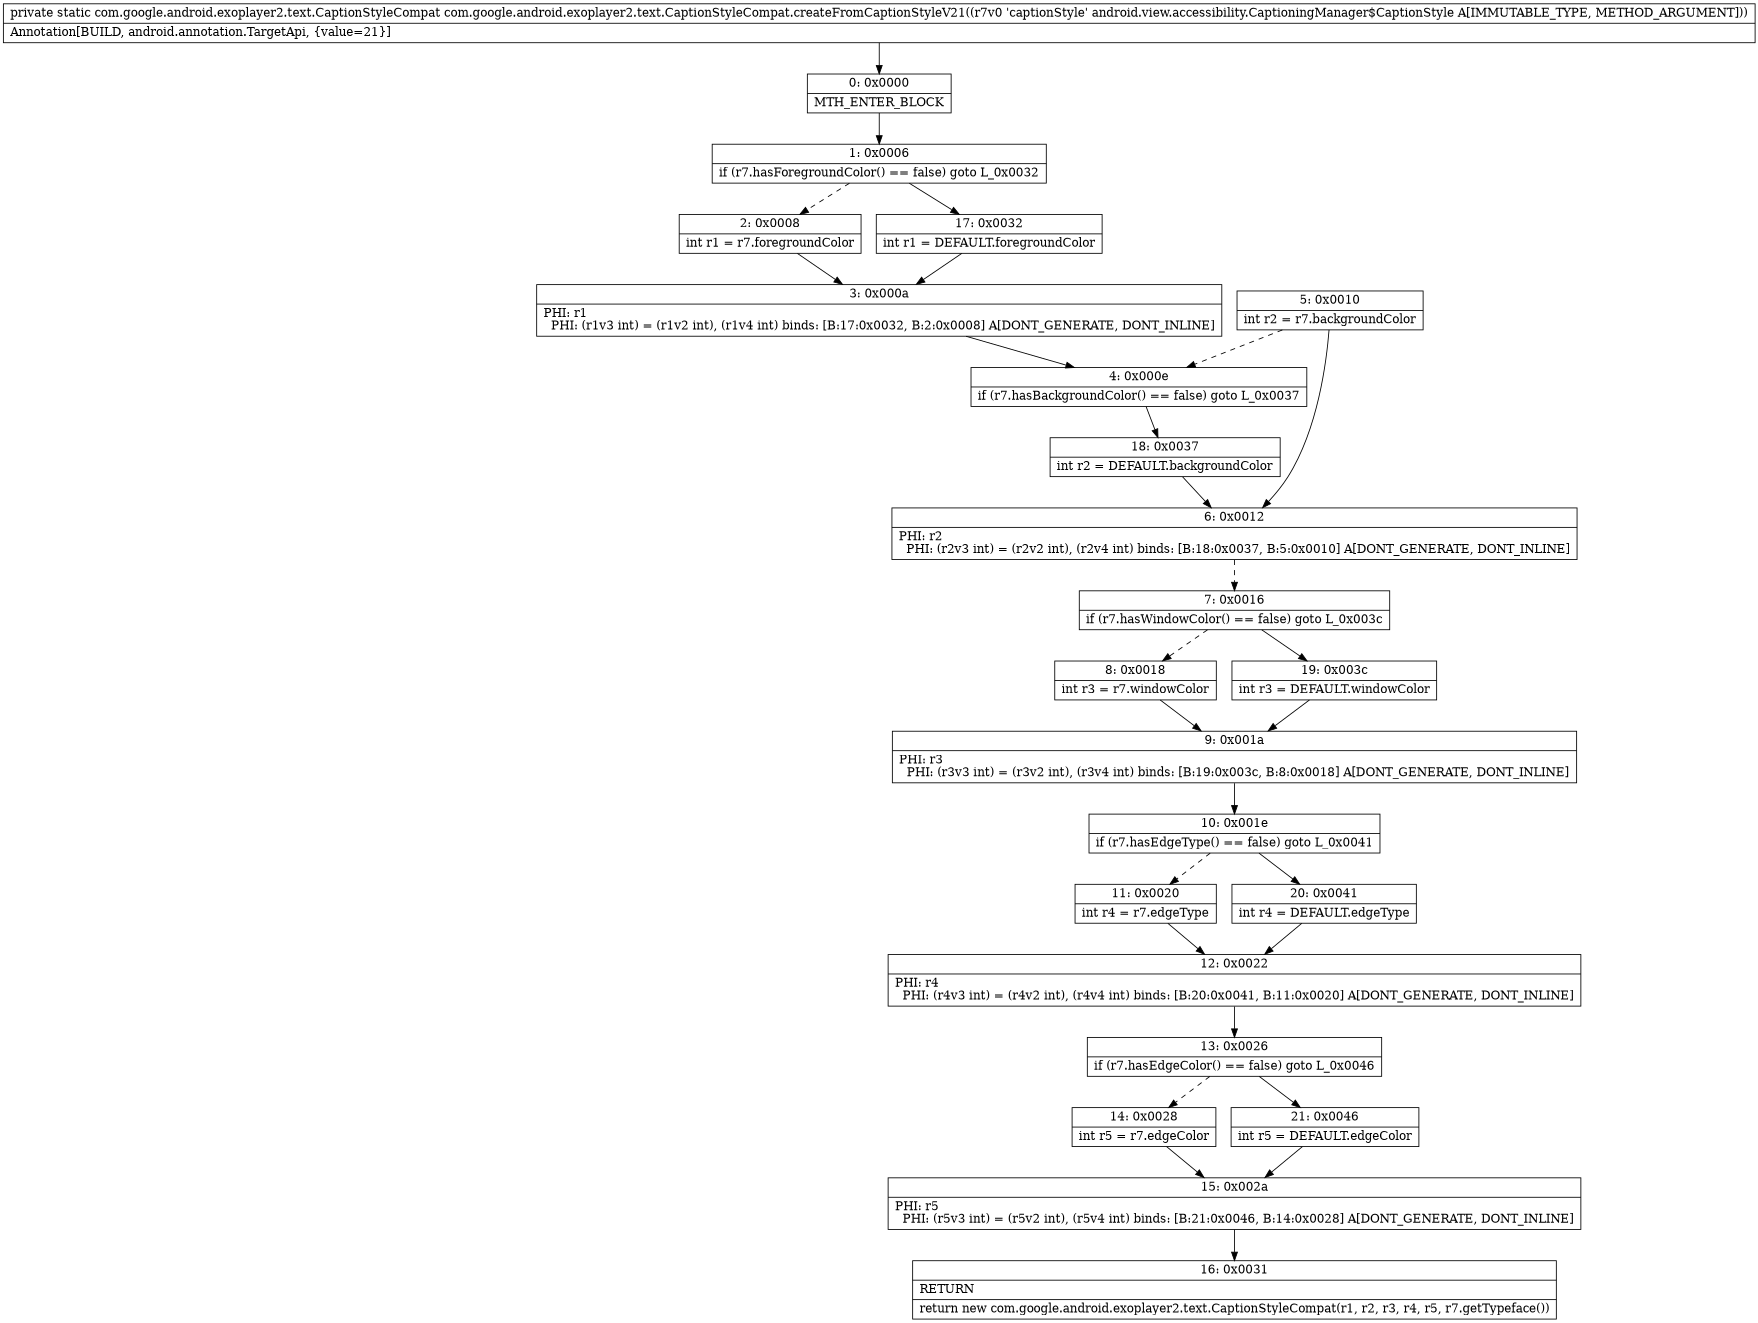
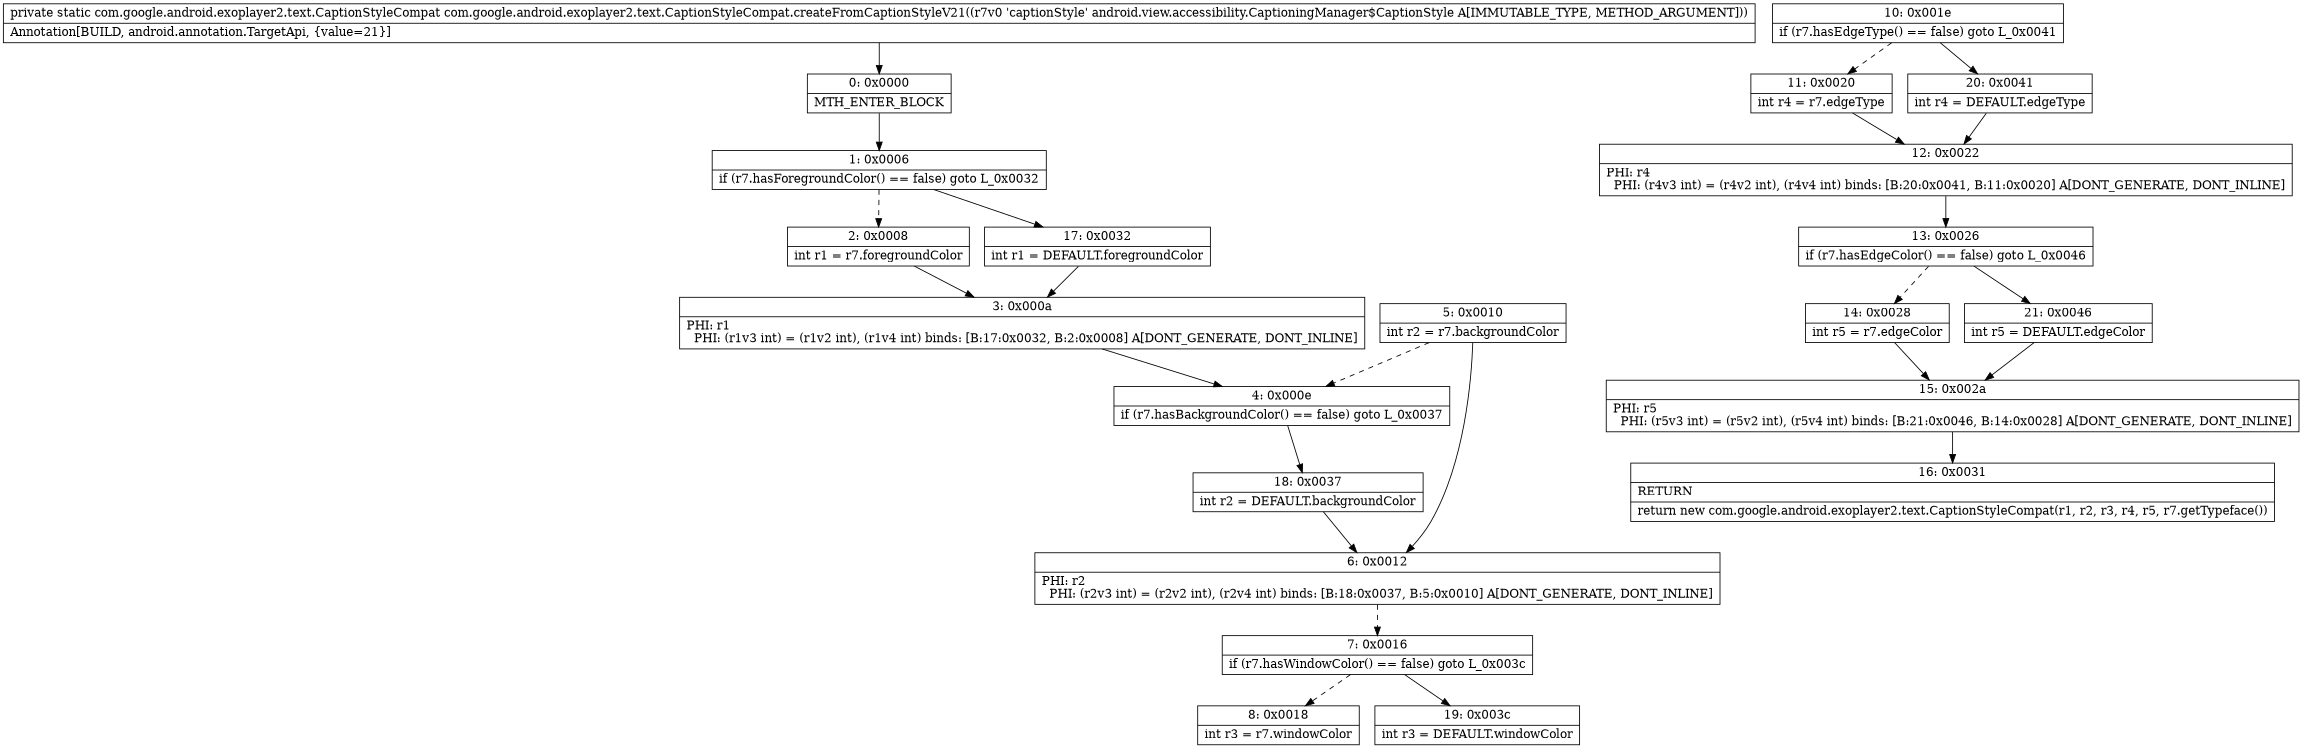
(1234, 757) -> none
